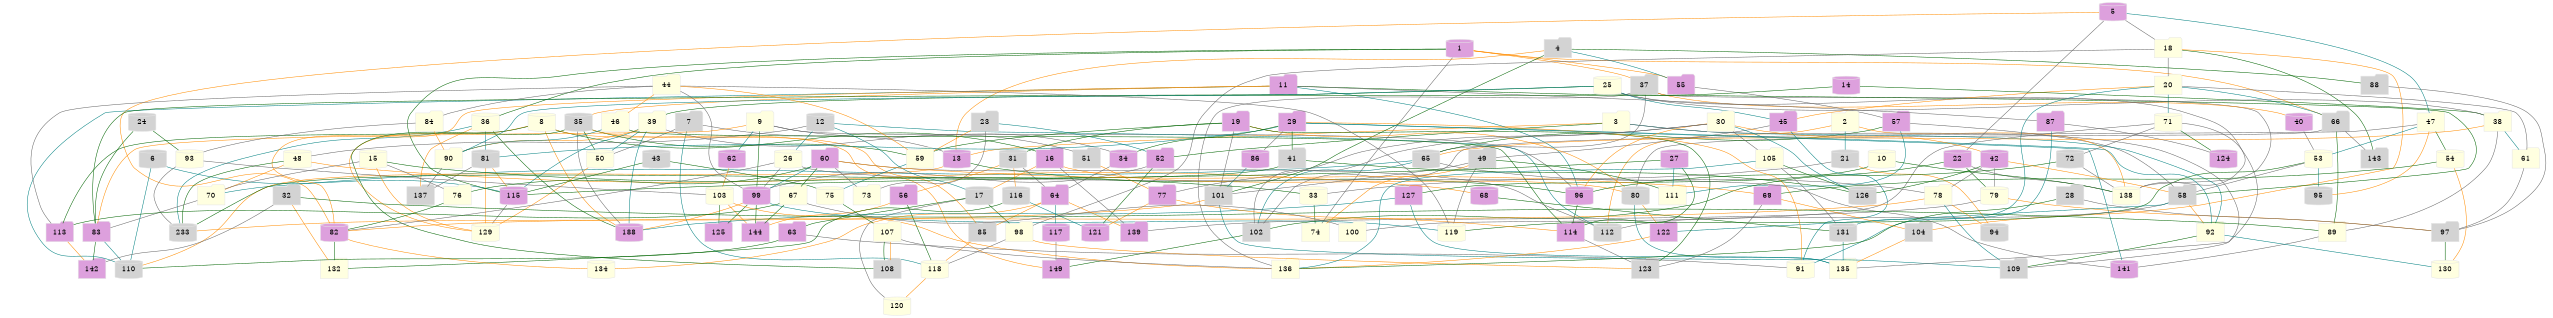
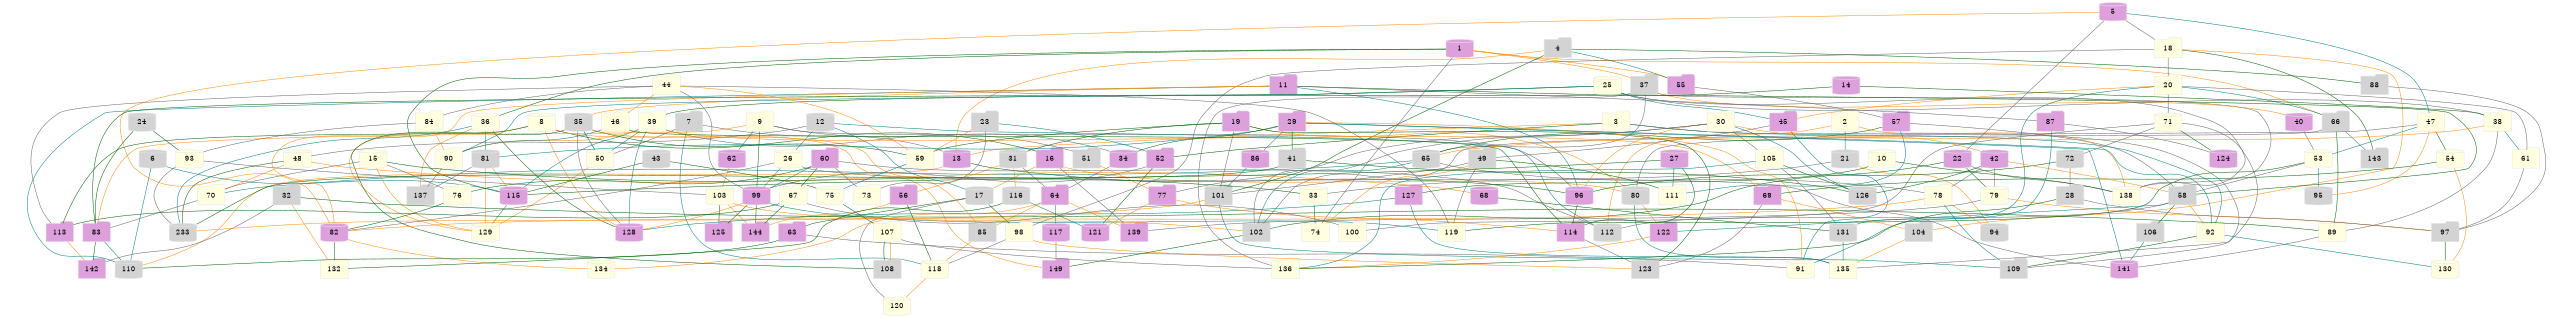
(2091, 173) -> (2070, 176)
(1296, 177) -> (941, 140)
(629, 233) -> (629, 233)
none -> (2150, 233)
(974, 243) -> (988, 221)
